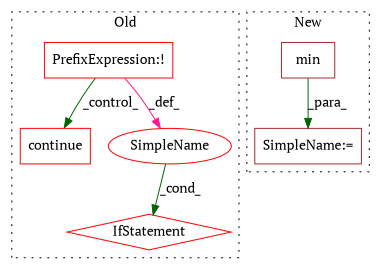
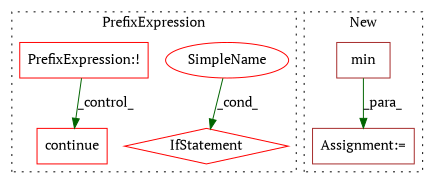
(125, 23) -> (154, 23)
(141, 98) -> none
(308, 146) -> (363, 146)
